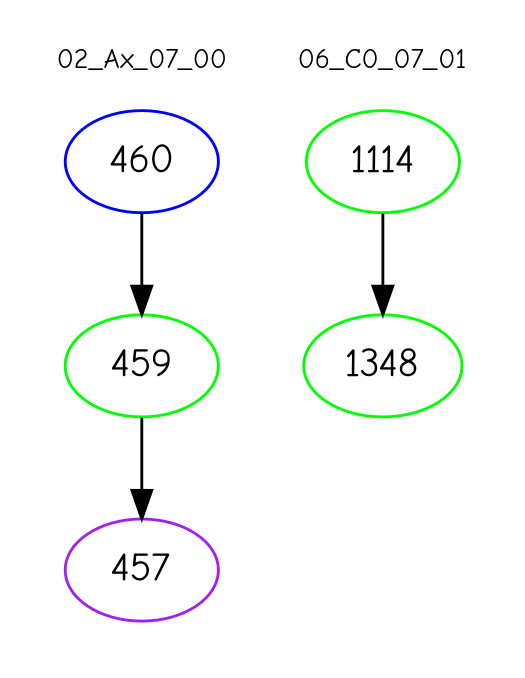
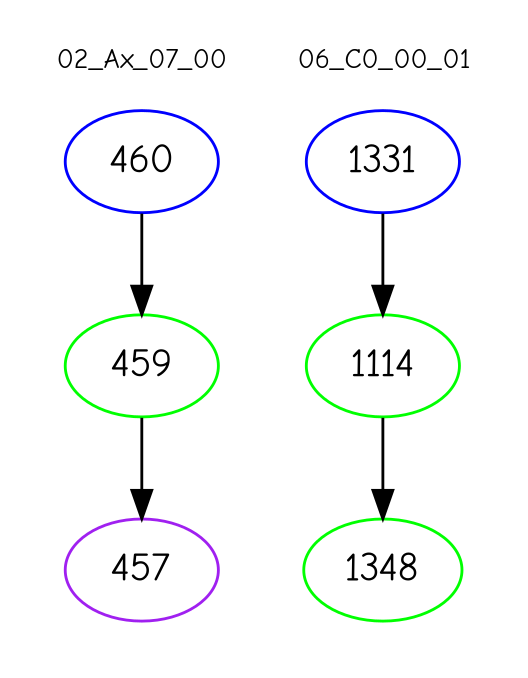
(383, 61) -> (384, 61)
none -> (383, 162)
